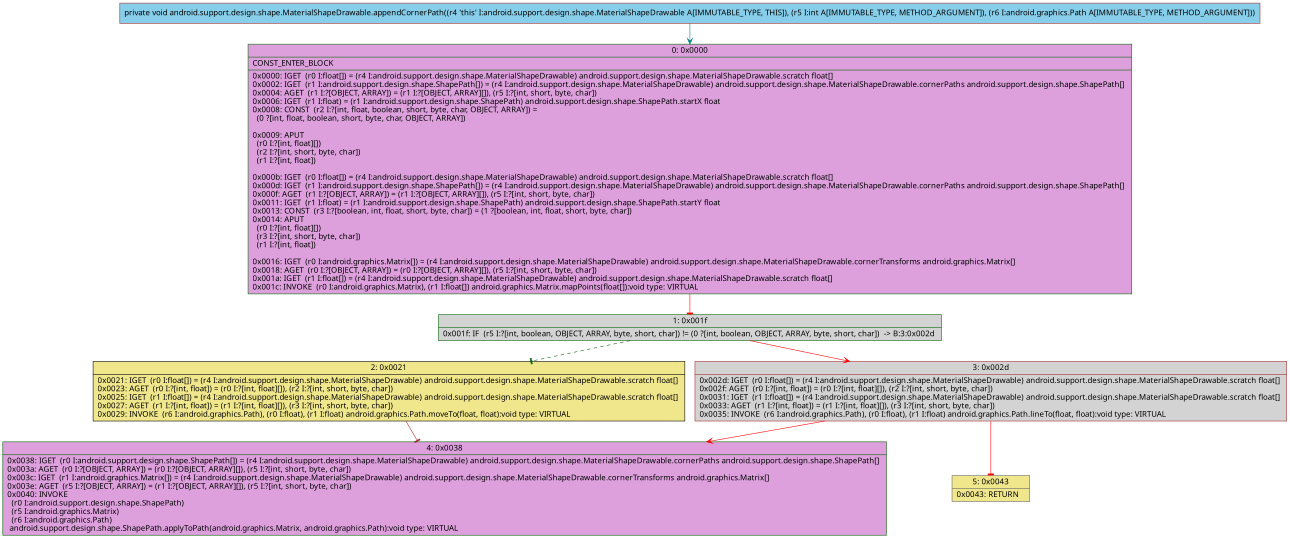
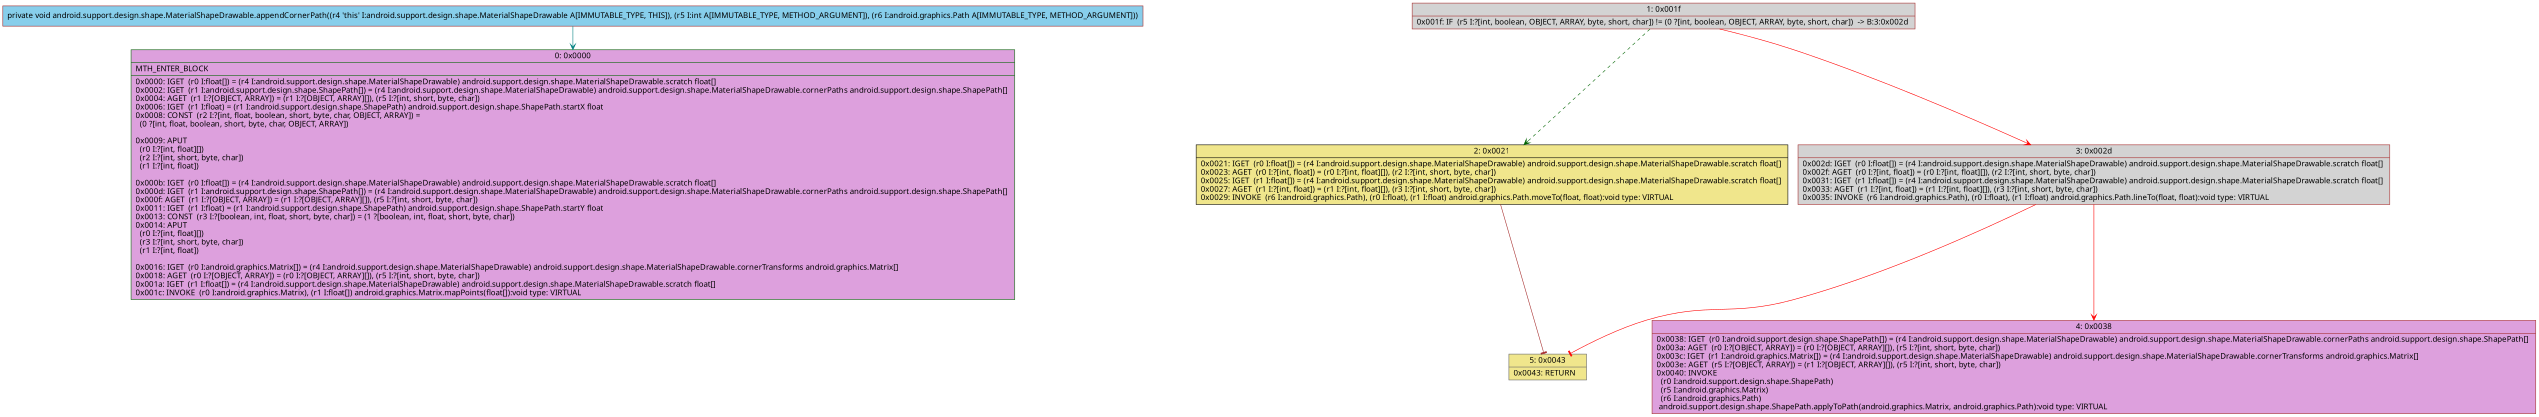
(293, 63) -> (172, 69)
(690, 303) -> none
(690, 328) -> (1664, 16)
(582, 351) -> (1589, 85)
(411, 430) -> (1522, 278)
(445, 489) -> (2094, 367)
